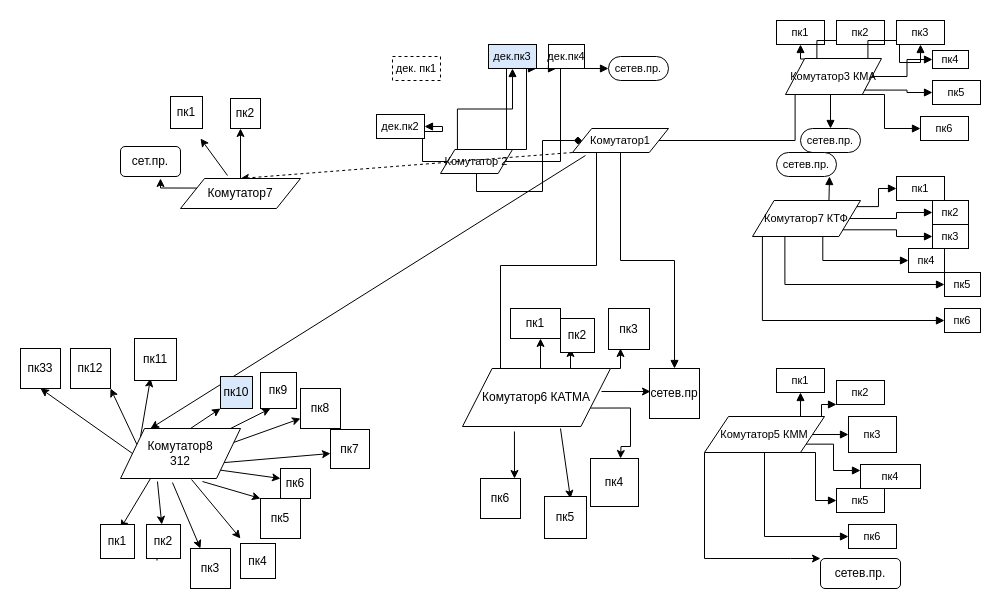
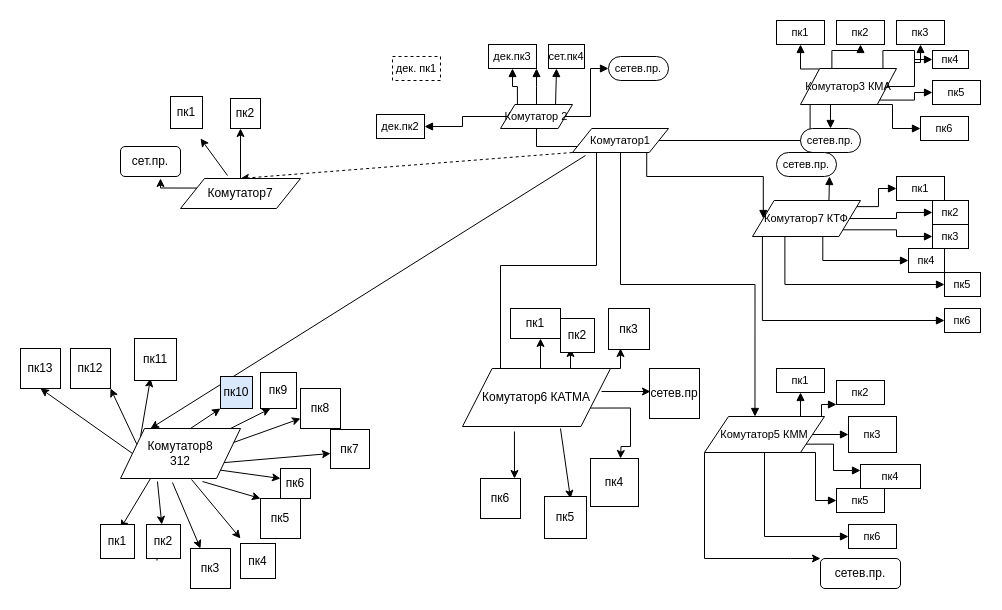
(513, 57) -> (513, 57)
(567, 57) -> (567, 57)
(834, 77) -> (849, 87)
(477, 162) -> (537, 117)
none -> (709, 177)
(675, 272) -> (736, 285)
(41, 369) -> (41, 369)
